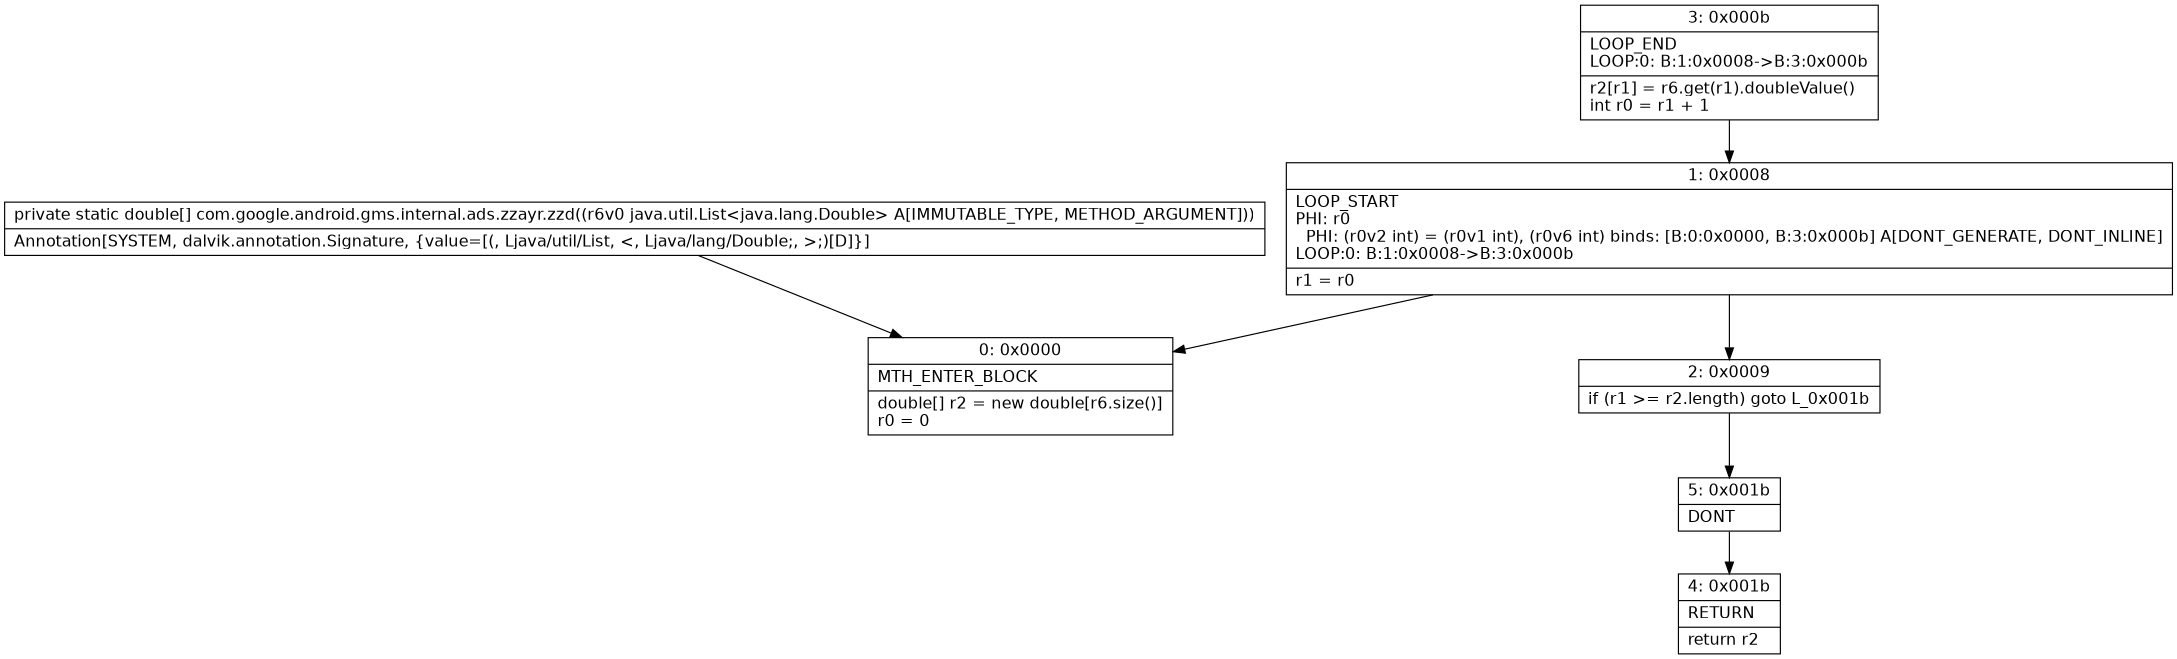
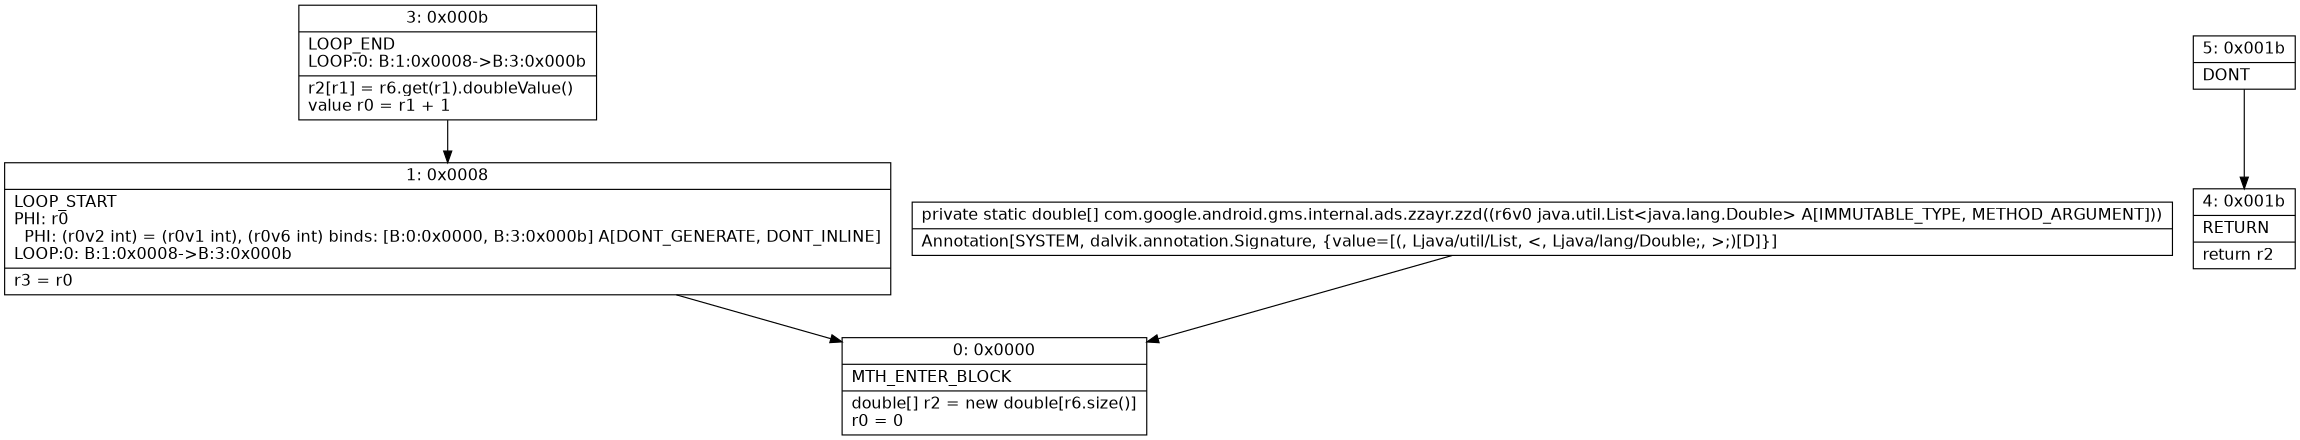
(1650, 106) -> (380, 106)
(1326, 281) -> (44, 281)
(1729, 386) -> none
